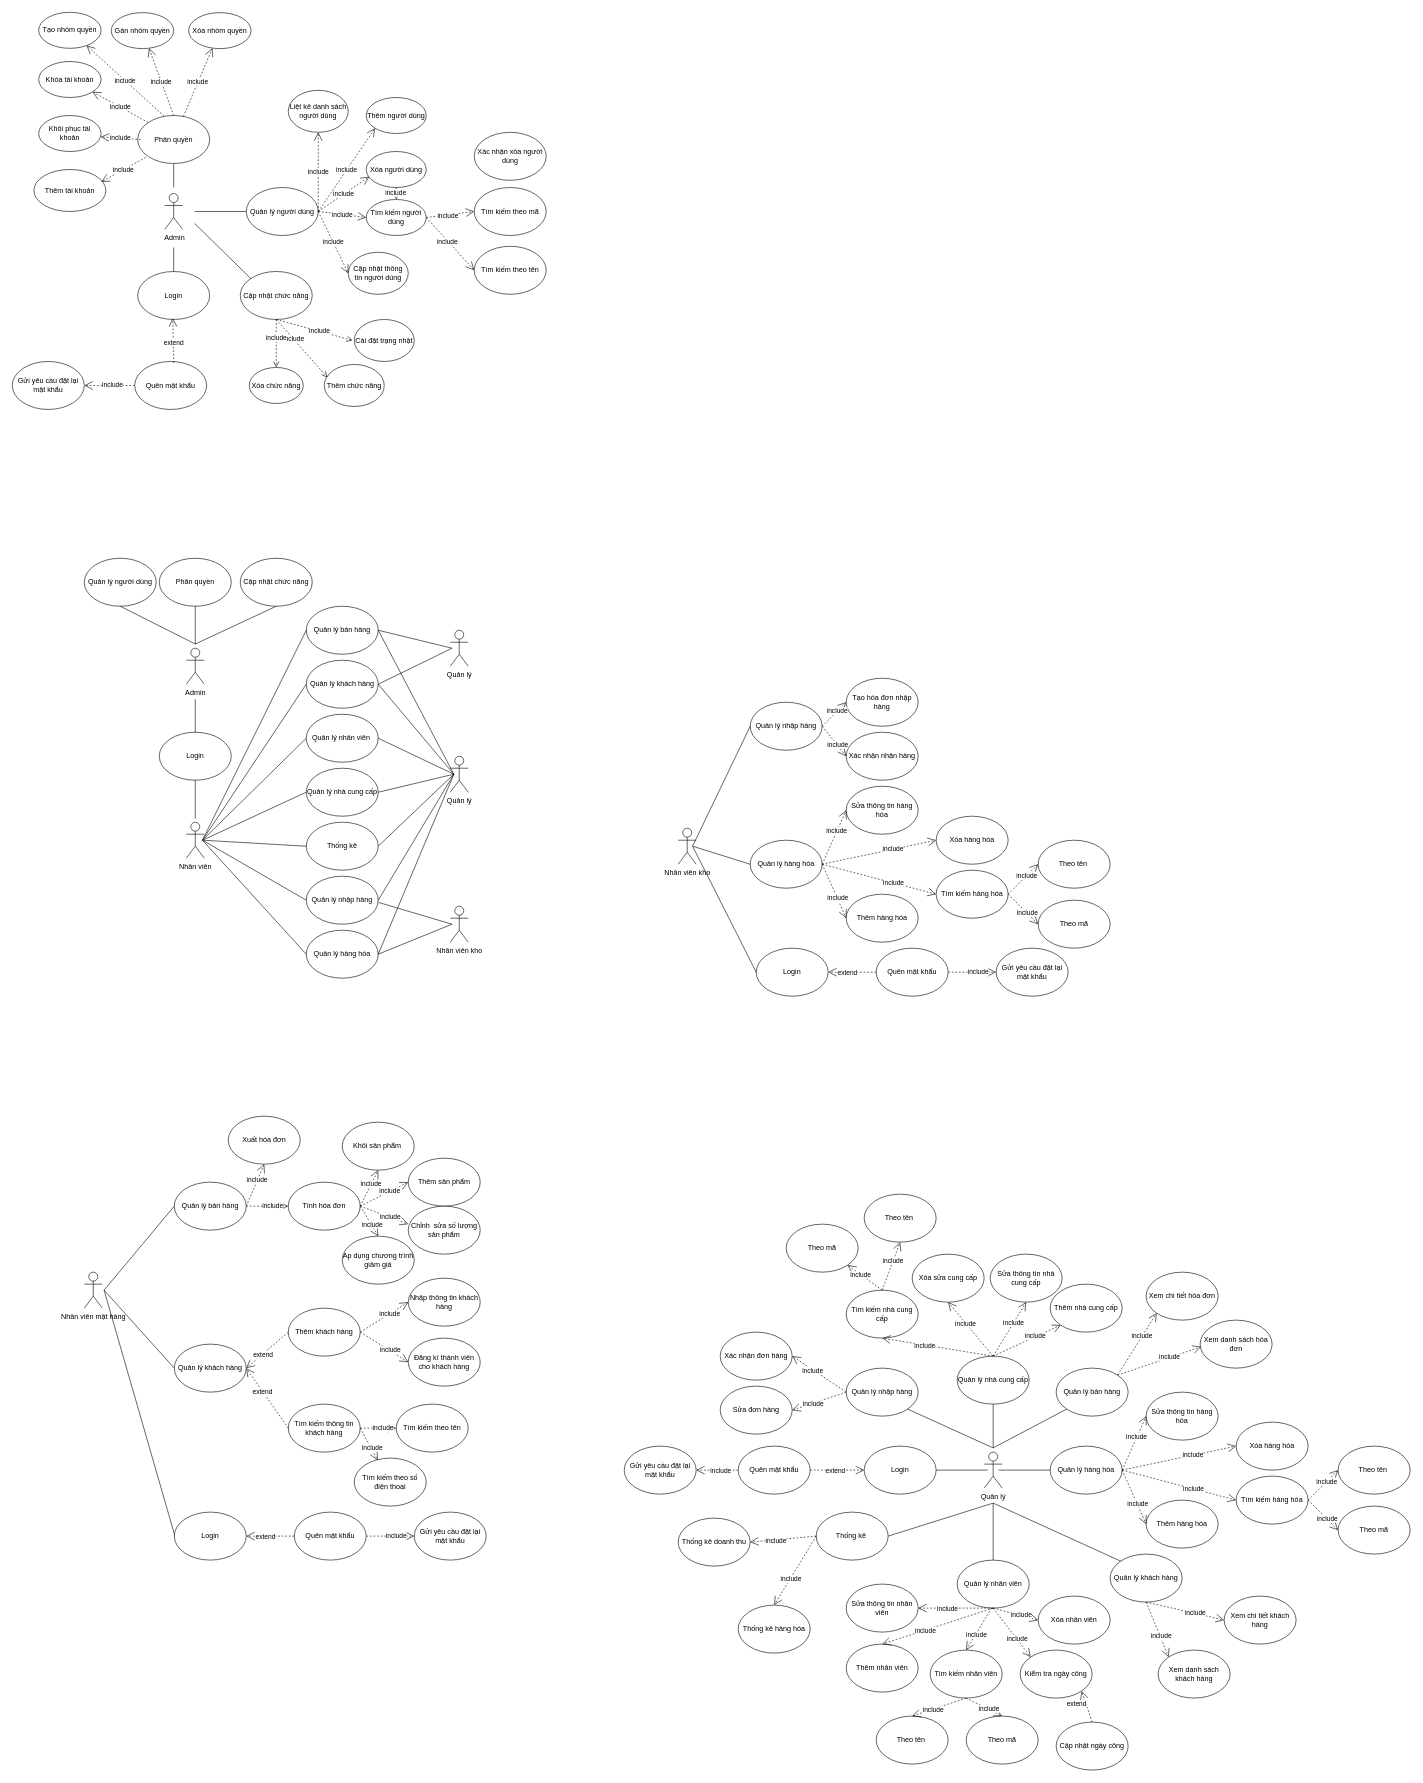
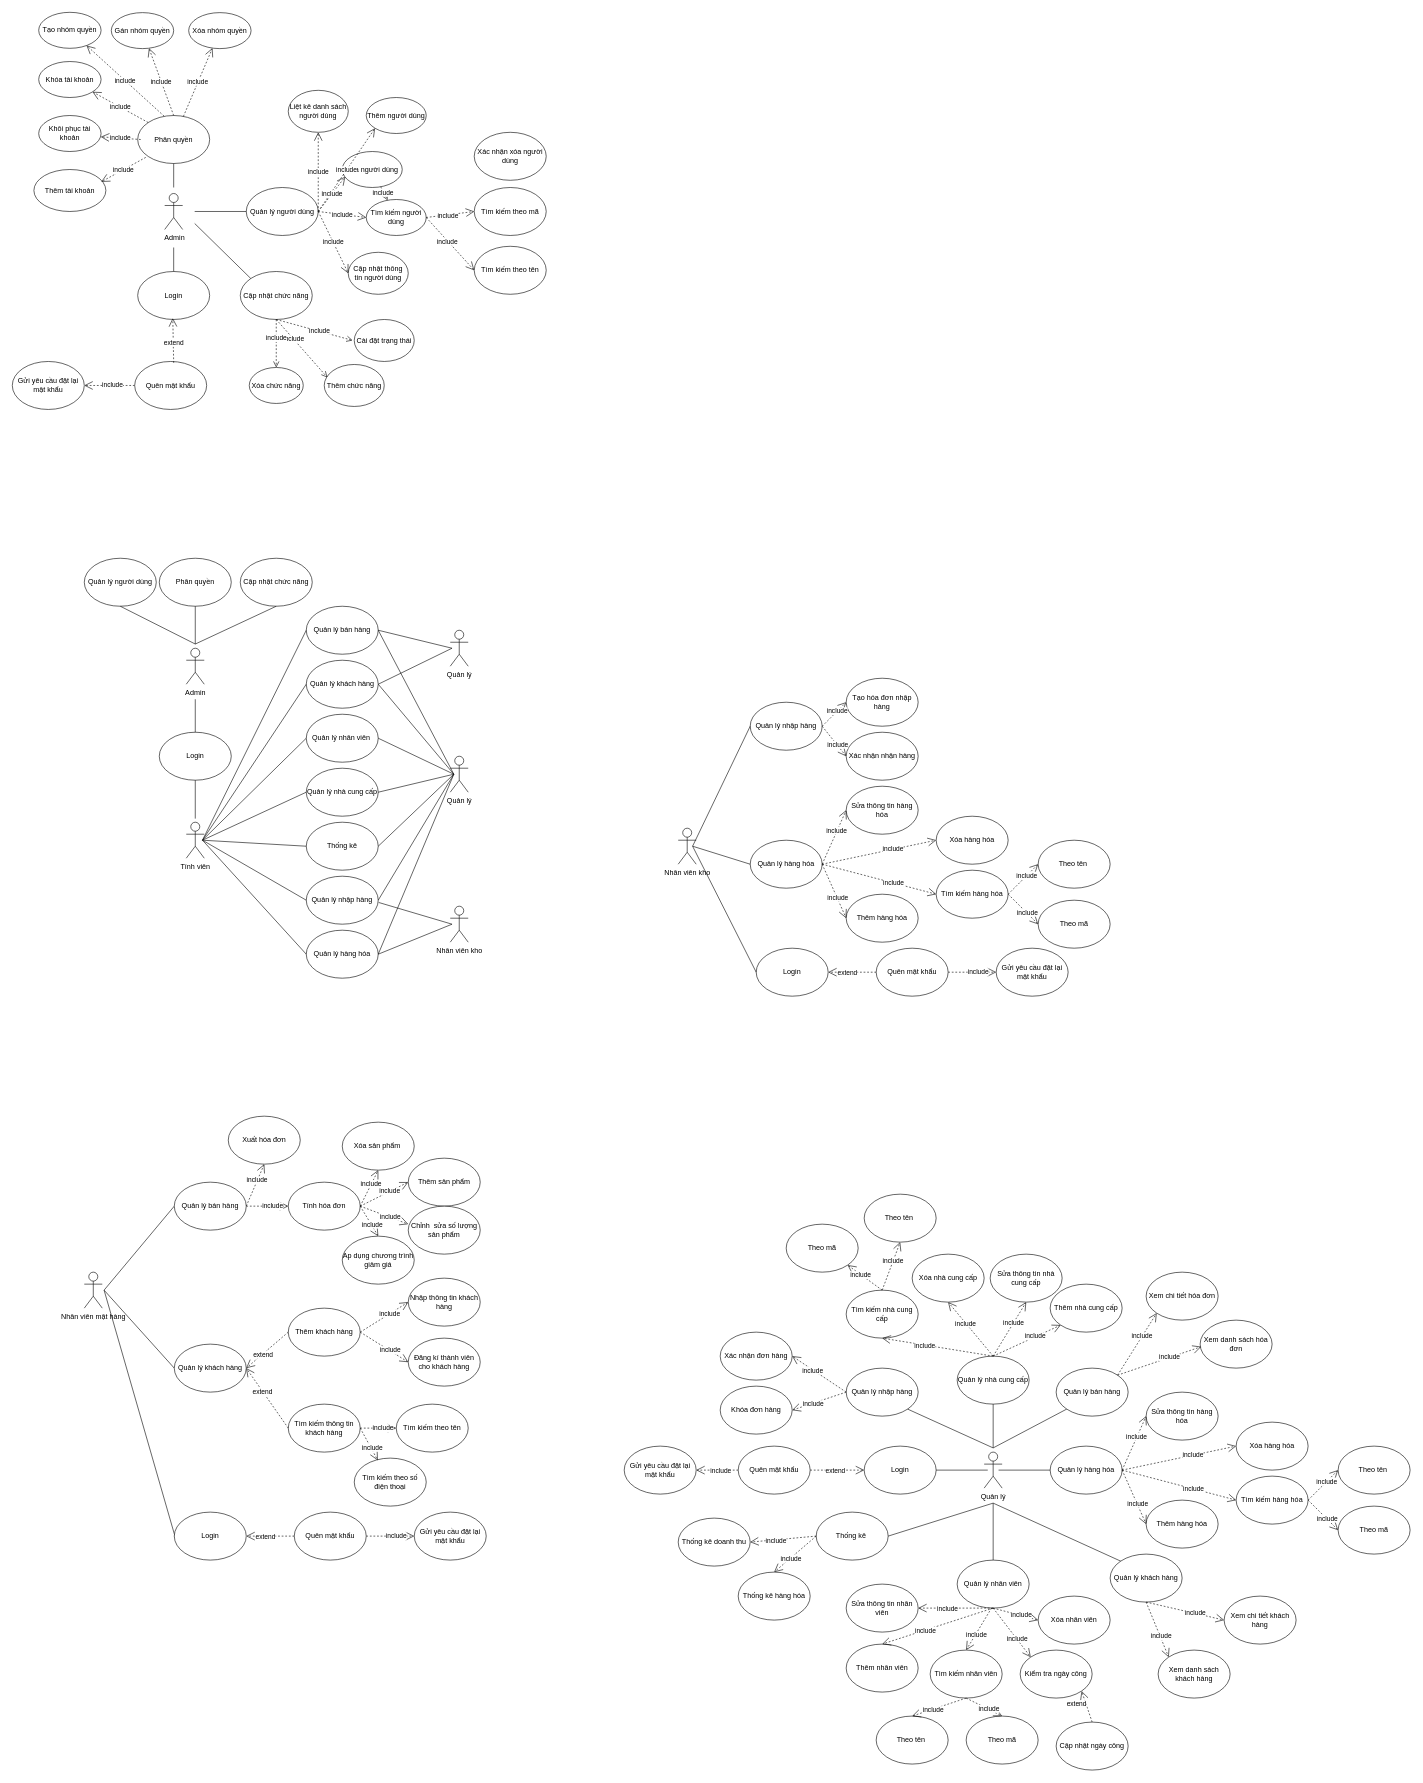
(396, 170) -> (372, 170)
(384, 341) -> (384, 341)
(196, 867) -> (196, 867)
(378, 1146) -> (378, 1146)
(948, 1278) -> (948, 1278)
(756, 1410) -> (756, 1410)
(774, 1629) -> (774, 1596)
